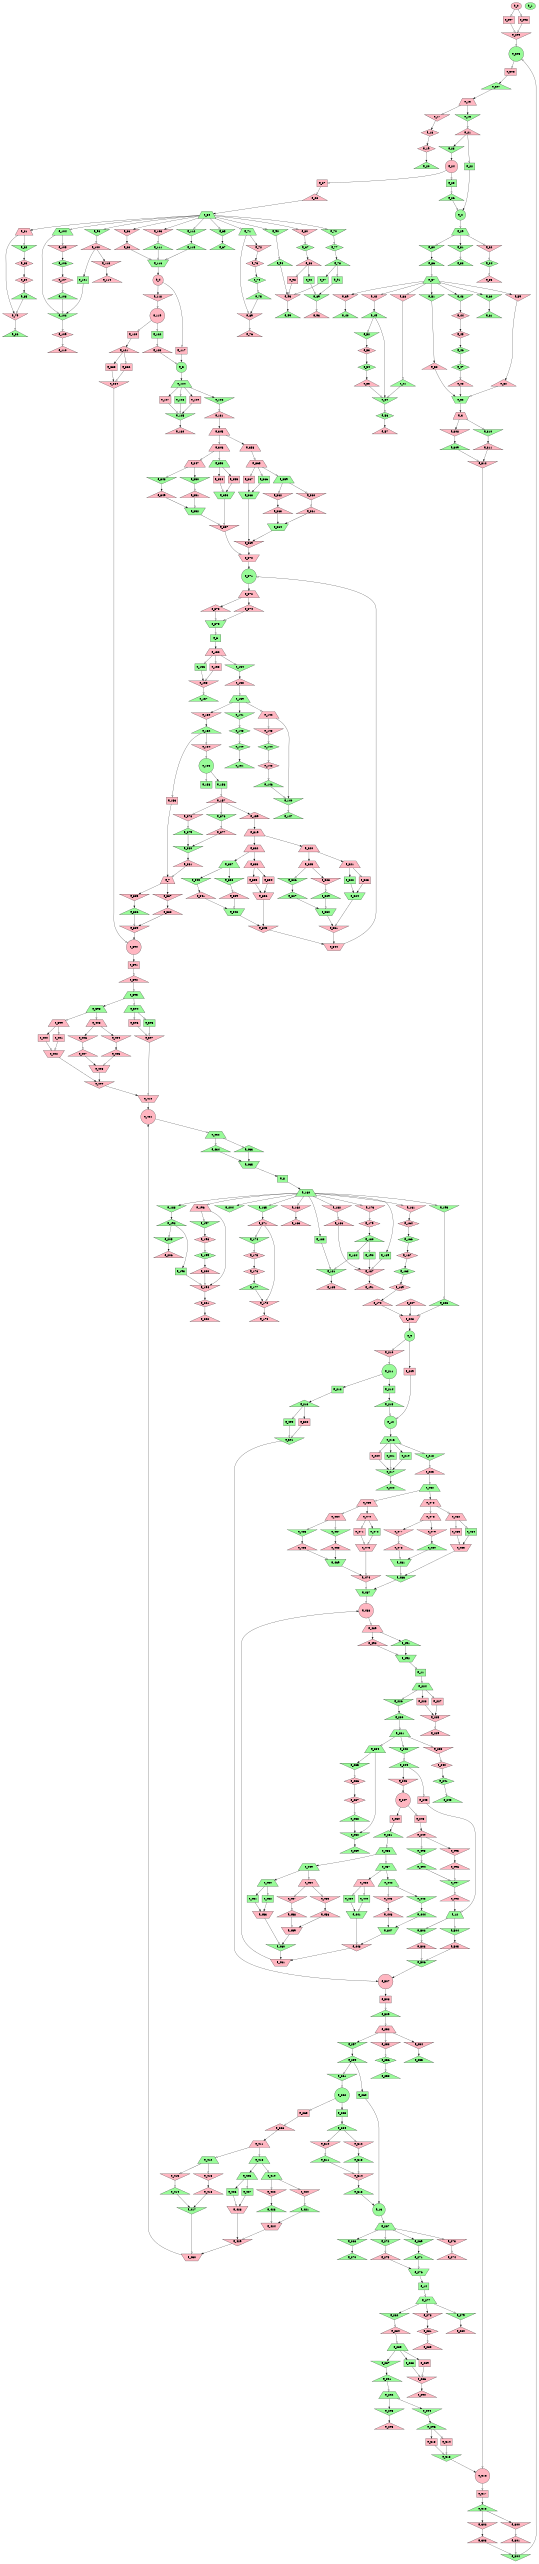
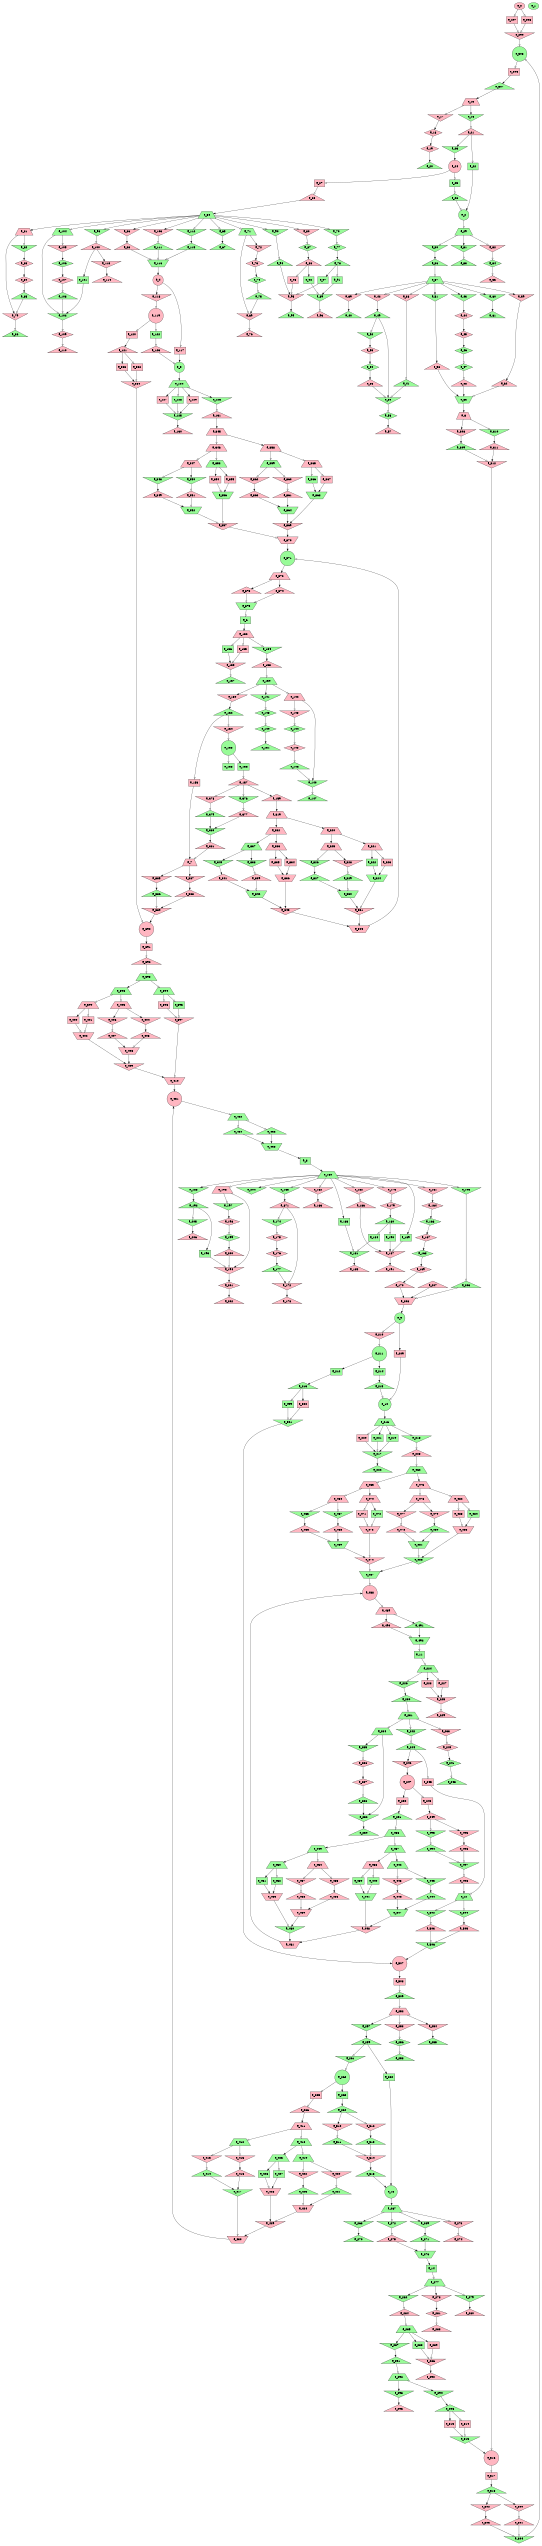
(269, 471) -> (271, 455)
